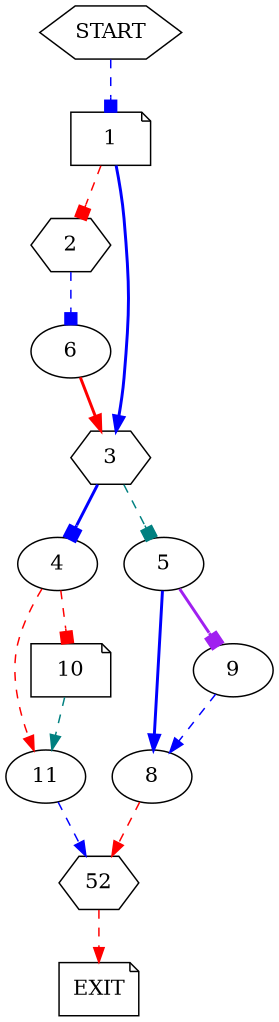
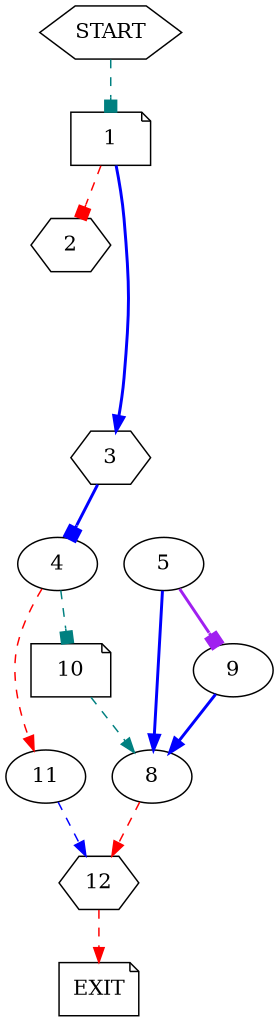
(111, 78) -> (111, 78)
(71, 351) -> none
(134, 505) -> none
(63, 609) -> (63, 609)
(60, 716) -> (108, 719)
(197, 718) -> (197, 718)
(99, 883) -> (99, 883)
